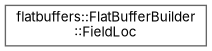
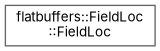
(106, 26) -> (80, 26)
